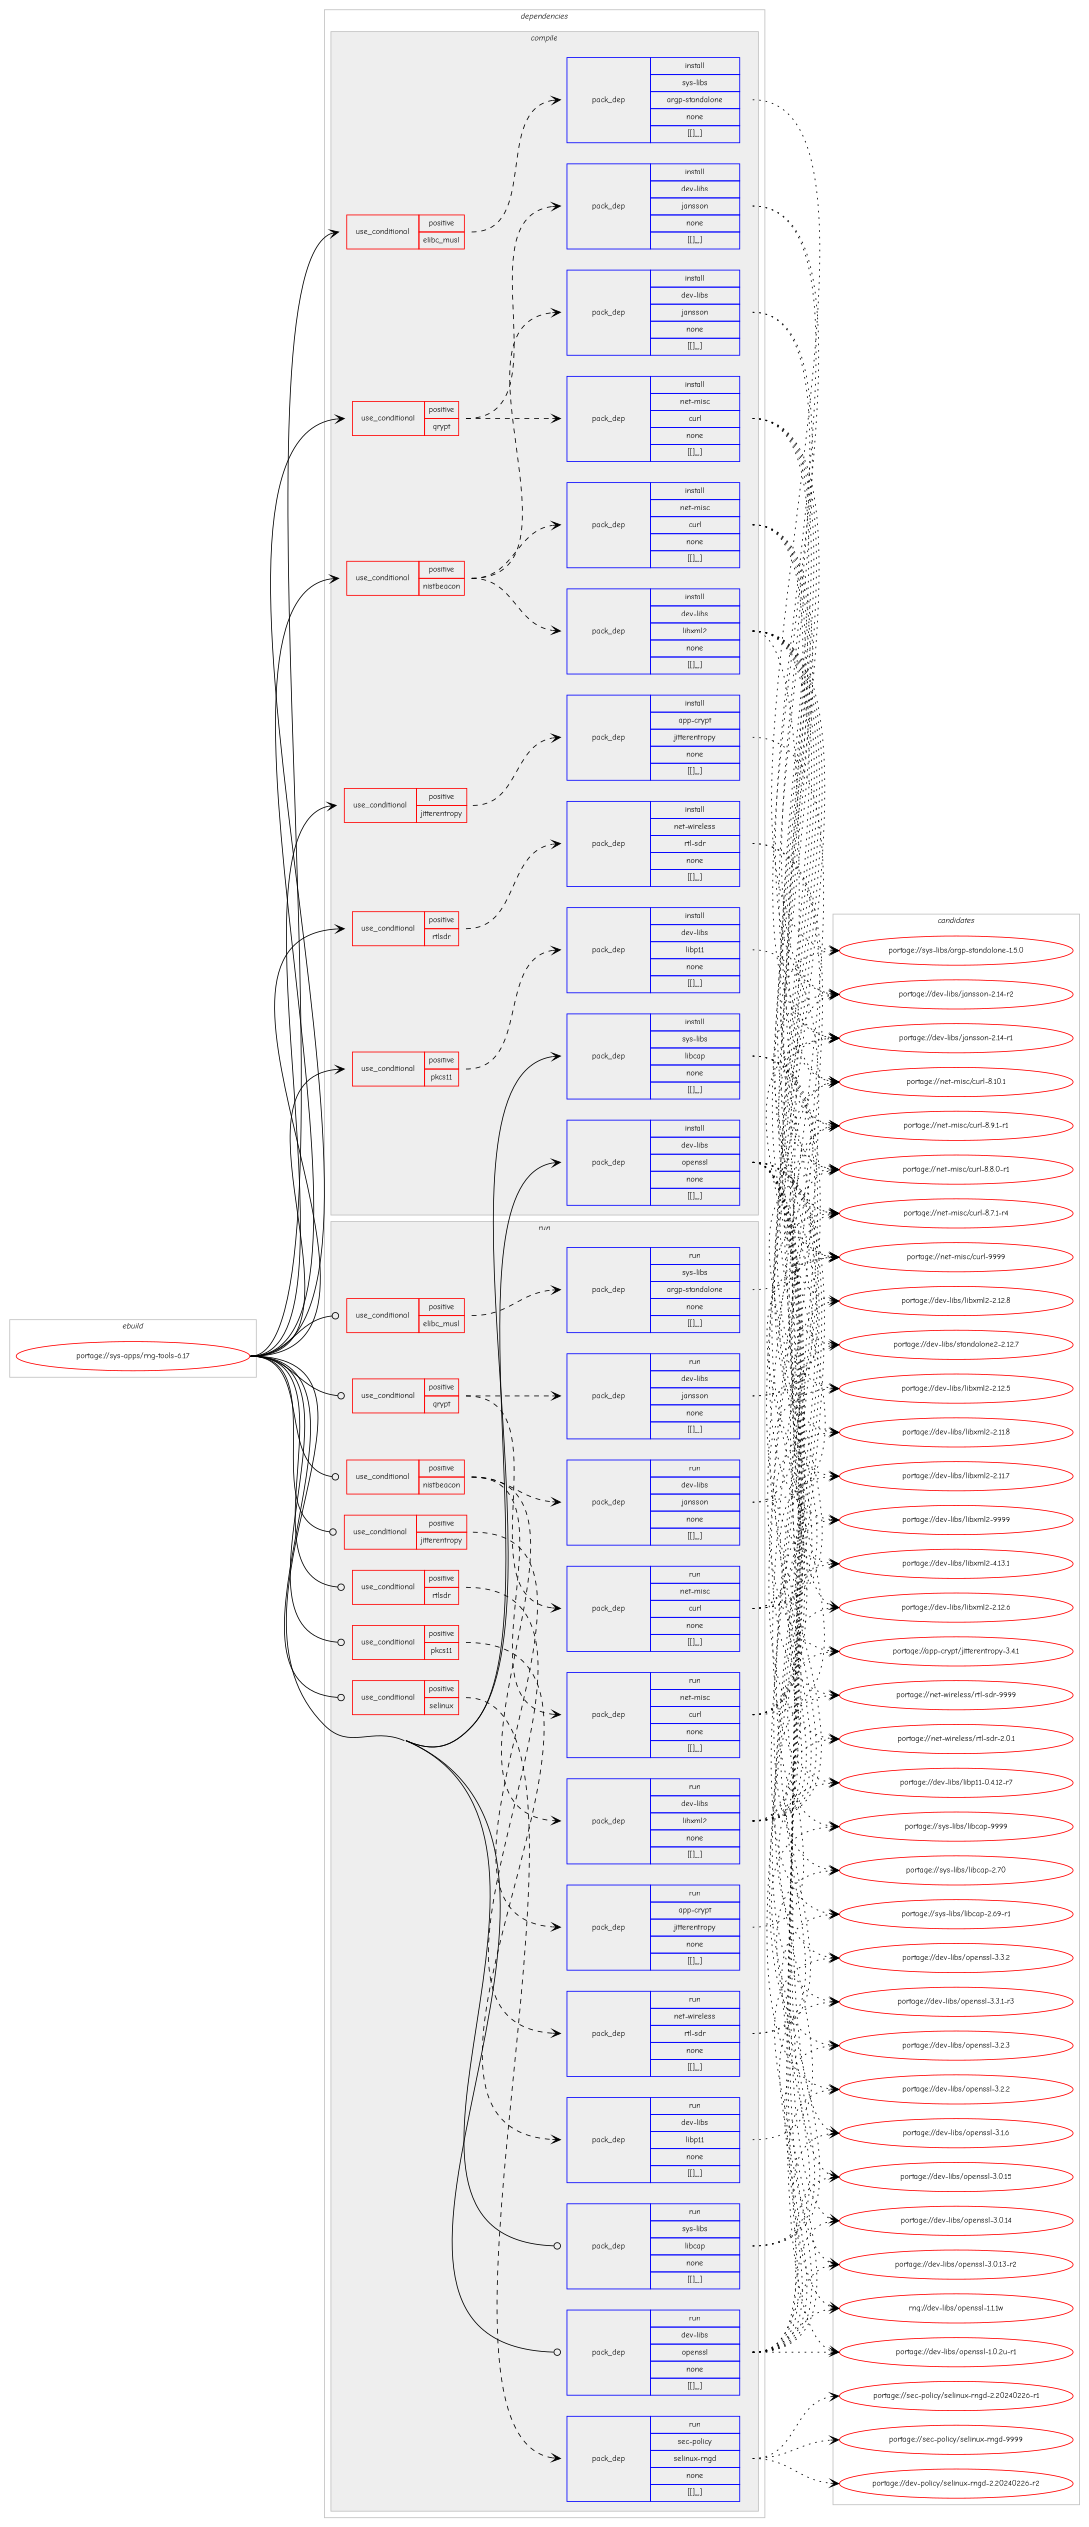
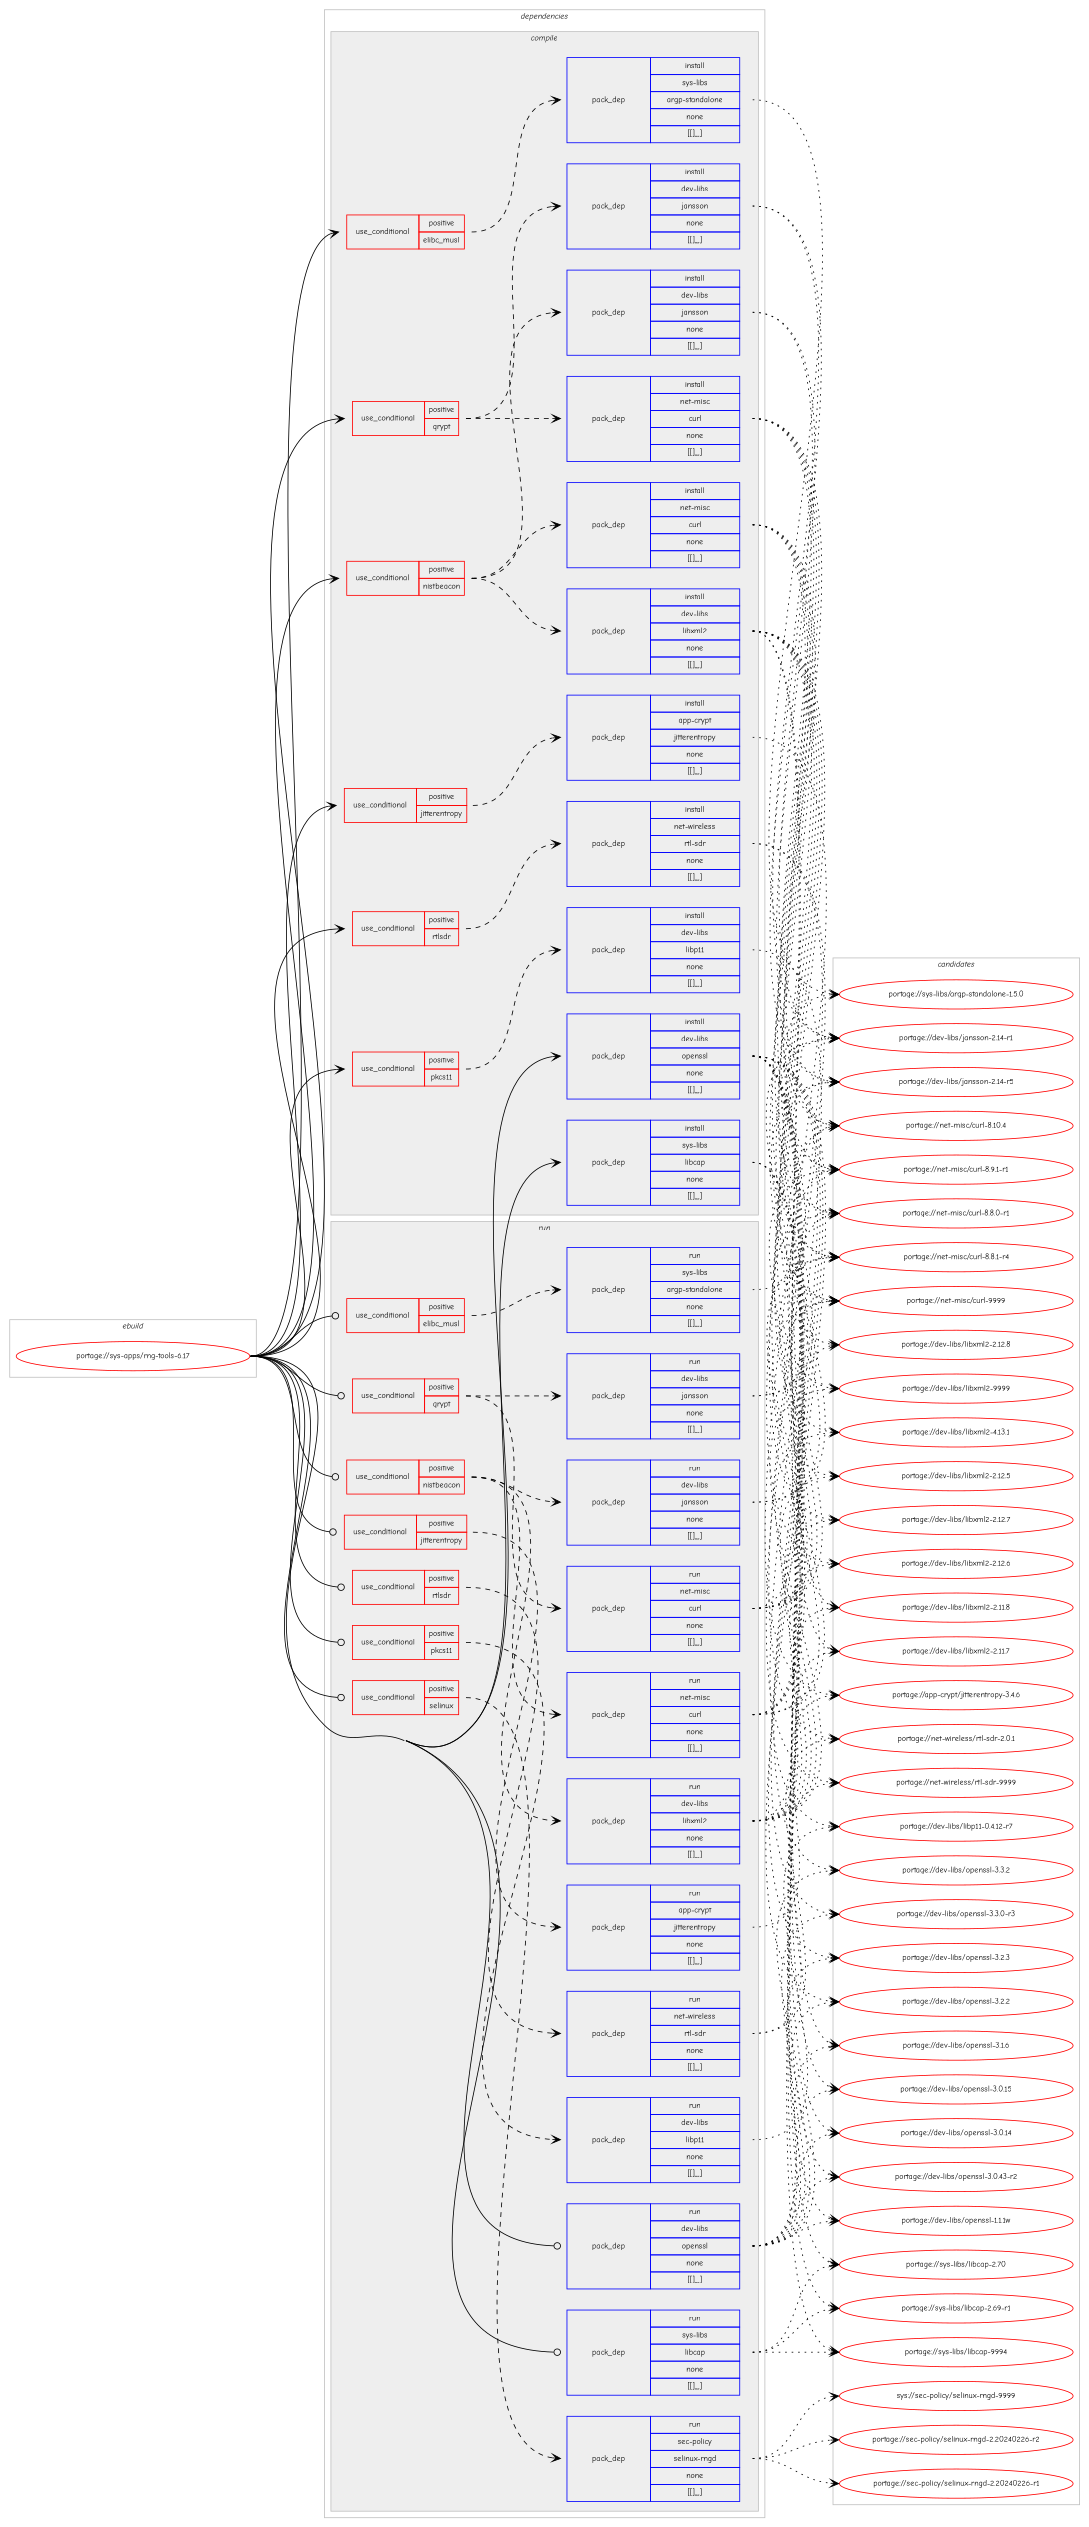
(956, 994) -> (956, 1082)
(956, 1082) -> (956, 1126)
(956, 1213) -> (956, 1257)
(956, 1345) -> (956, 1520)
(956, 1651) -> (956, 1695)
(956, 1827) -> (956, 2352)
(956, 2002) -> (956, 1914)
(956, 2265) -> (956, 2177)
(956, 2308) -> (956, 2221)
(956, 2352) -> none
(956, 2440) -> (956, 2396)
(956, 2484) -> (956, 2440)
